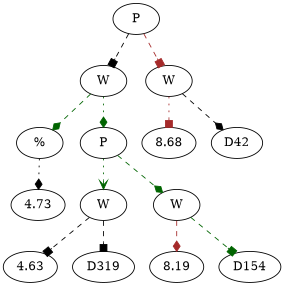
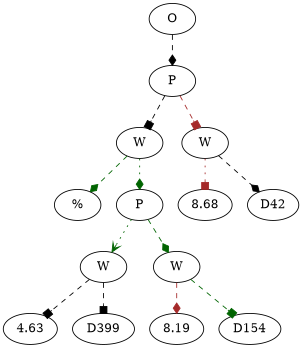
none -> (172, 19)
(38, 205) -> none
(104, 267) -> (104, 329)
